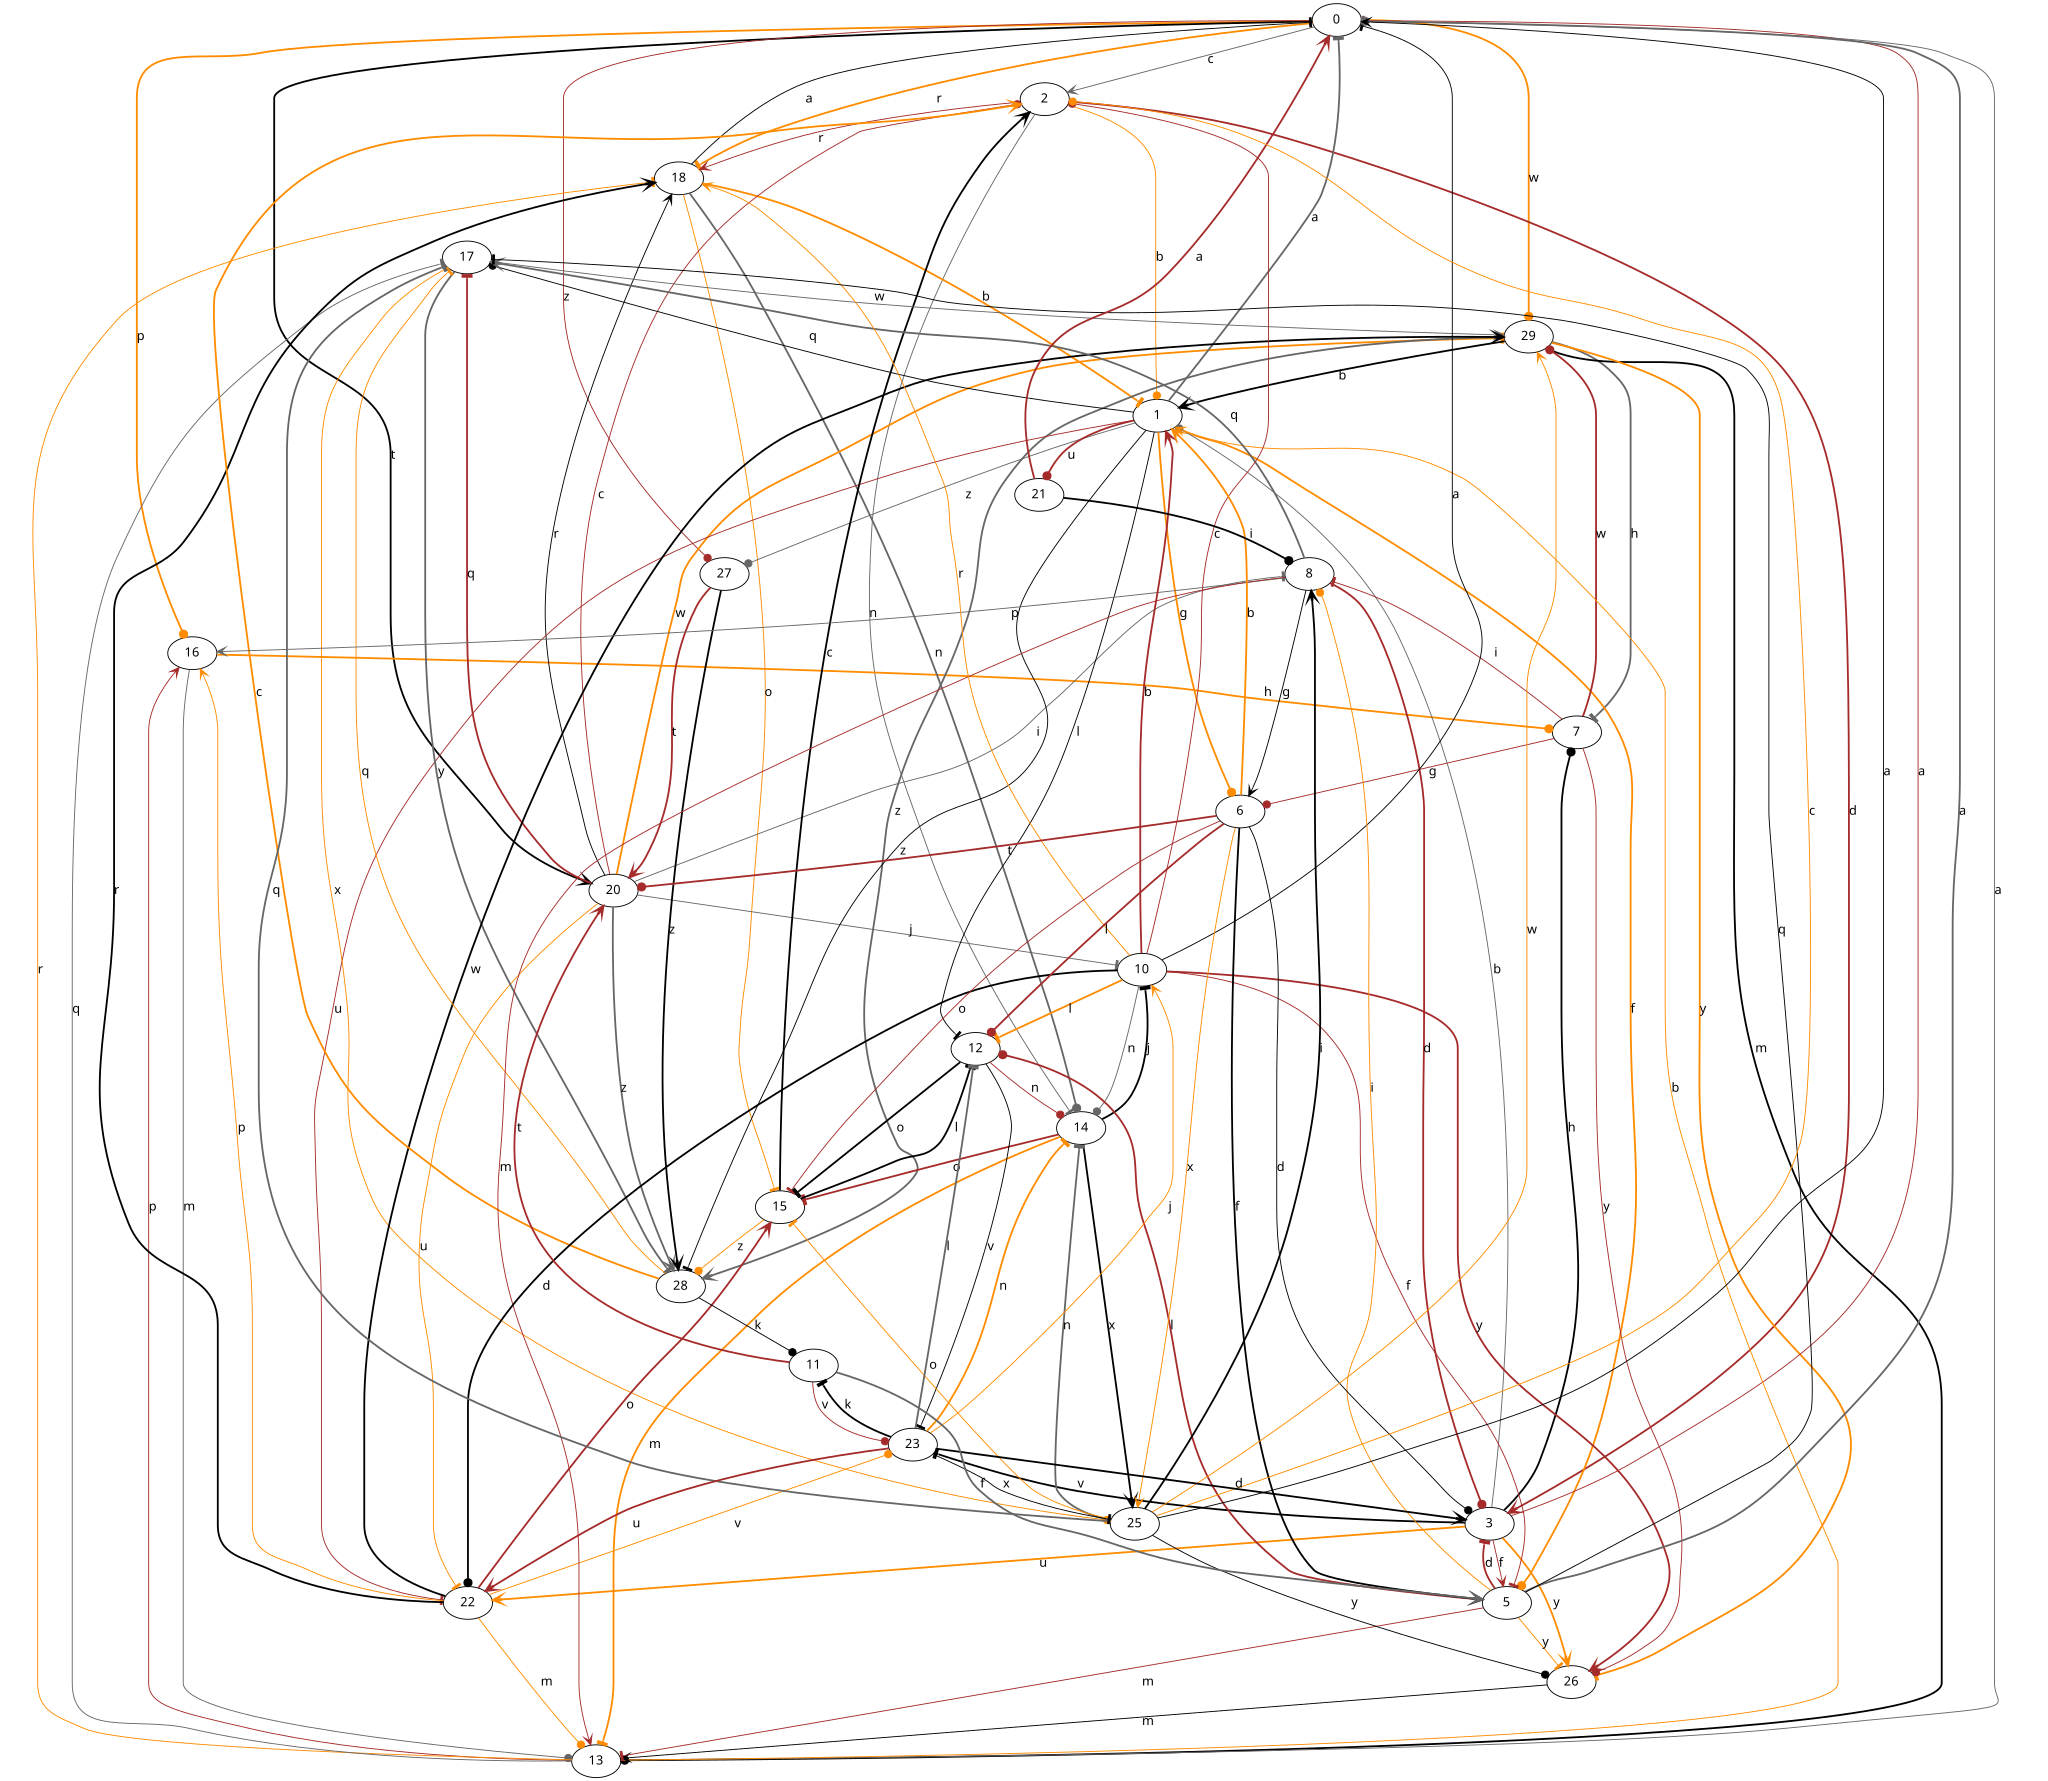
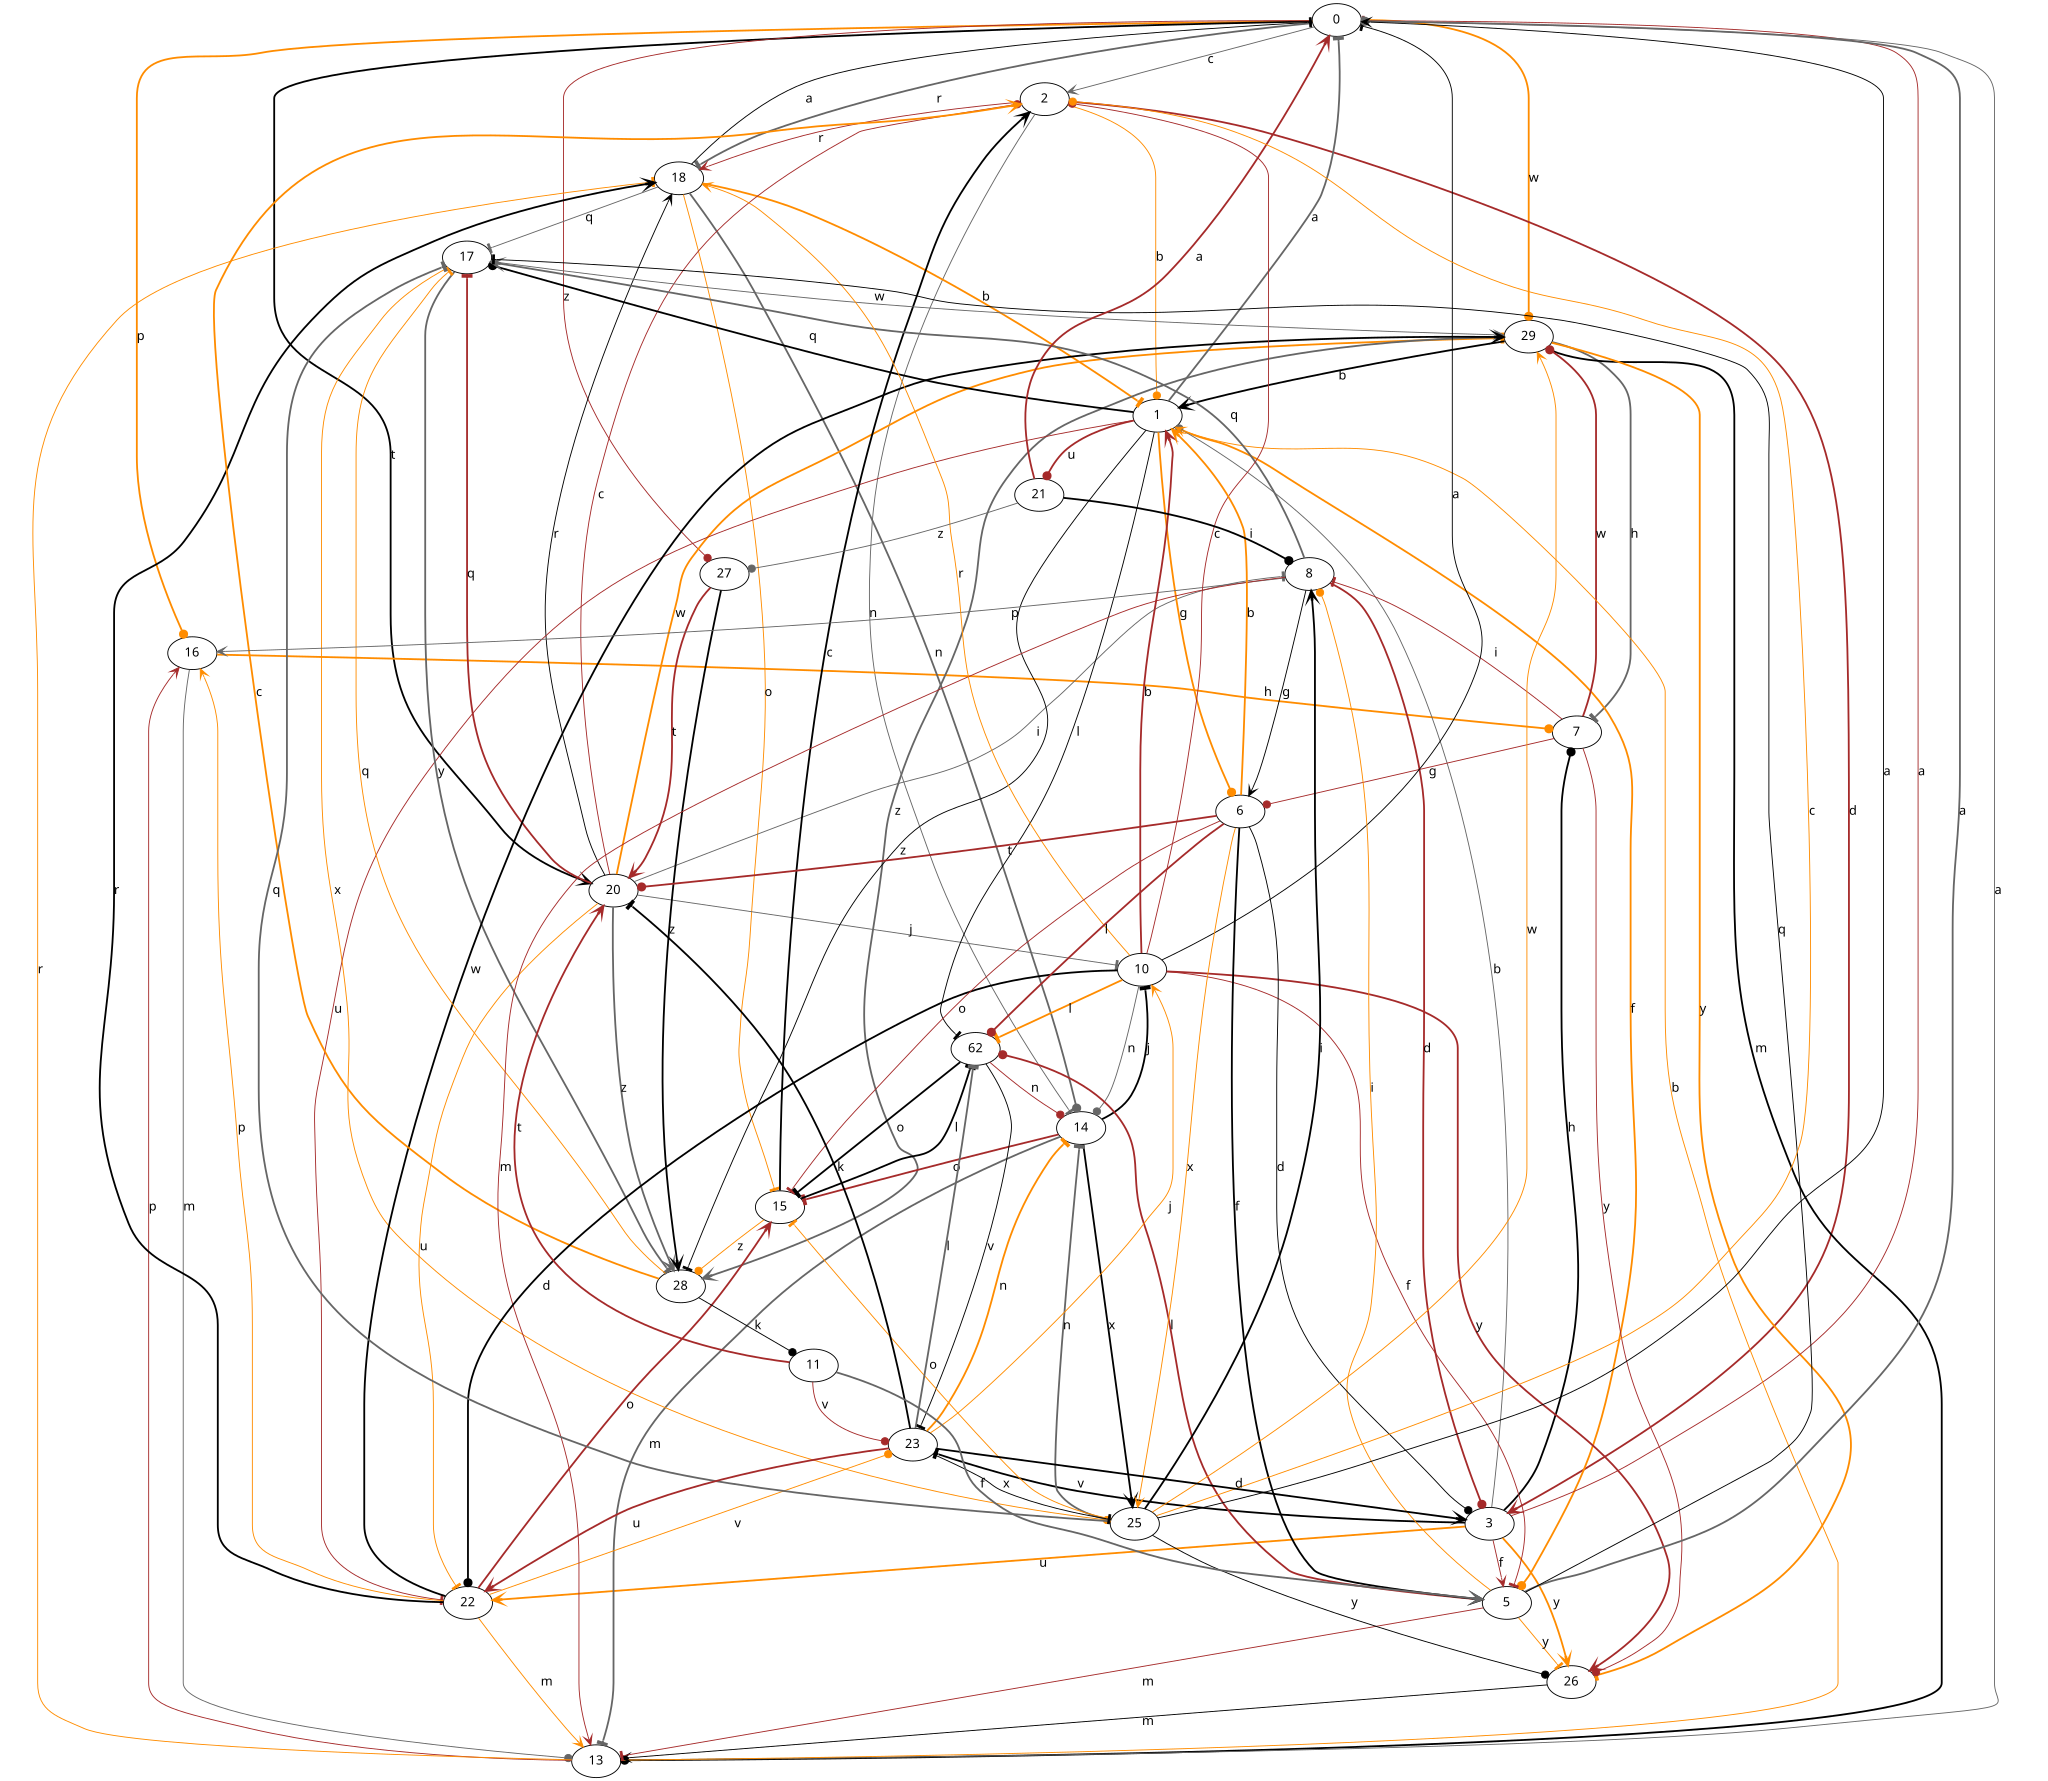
(1001, 70) -> (1001, 70)
(812, 353) -> (812, 353)
(952, 484) -> (888, 541)
(976, 1049) -> (976, 1049)
(72, 1154) -> (575, 217)
(713, 1358) -> (713, 1358)
(852, 1418) -> (823, 1139)
(1484, 1568) -> none
(527, 1681) -> (527, 1681)
